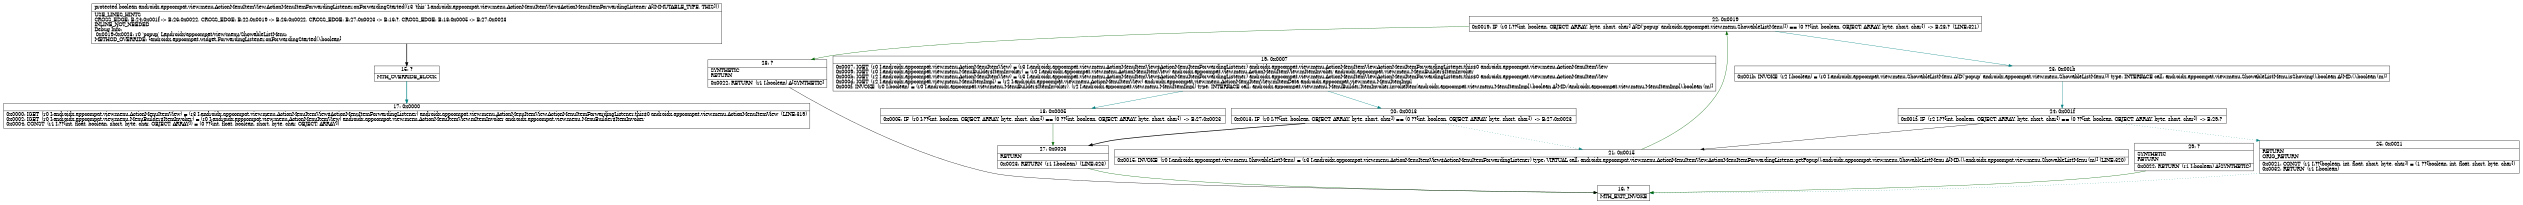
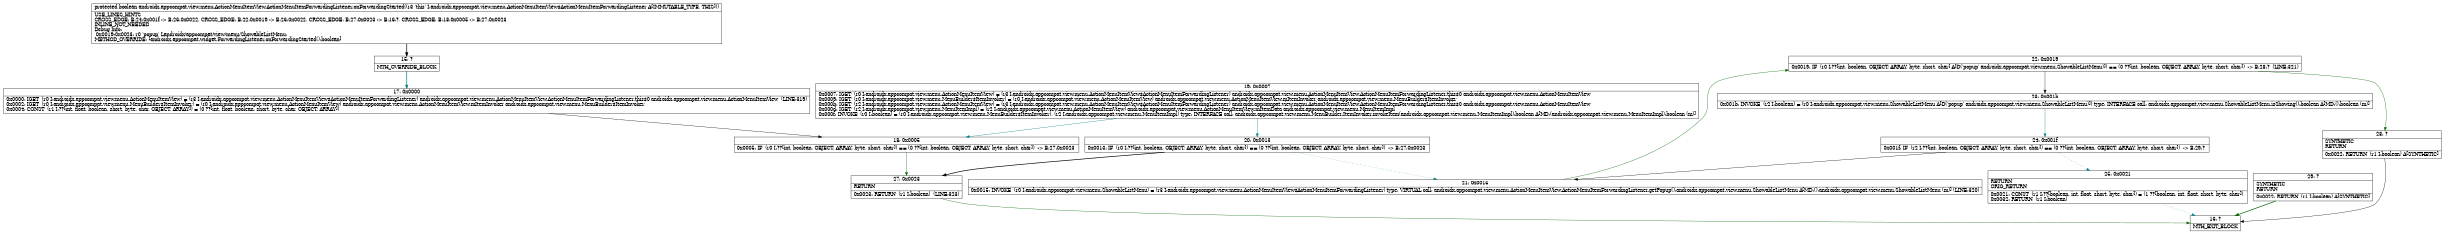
(1892, 48) -> (2045, 81)
none -> (684, 125)
(1900, 188) -> (2257, 208)
(1624, 197) -> (2215, 227)
